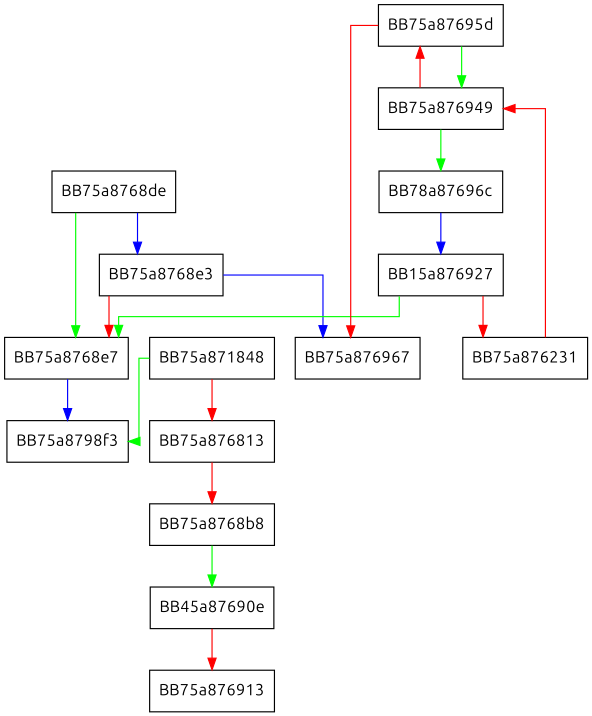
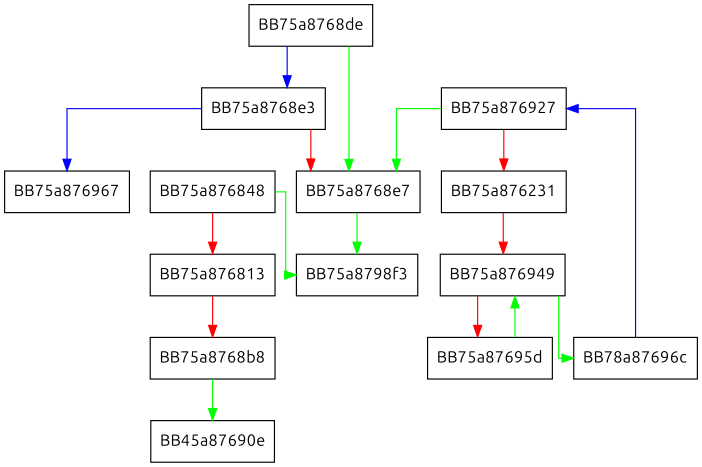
(351, 162) -> none
(441, 275) -> (504, 109)
(212, 358) -> (213, 192)
(68, 394) -> (357, 228)
(212, 691) -> none
